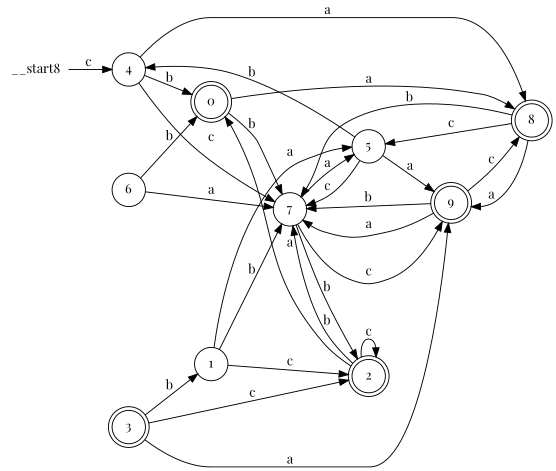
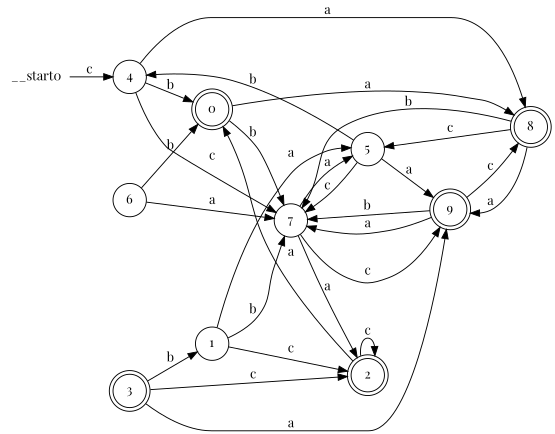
(36, 69) -> (37, 77)
(327, 288) -> (327, 287)
(312, 305) -> none
